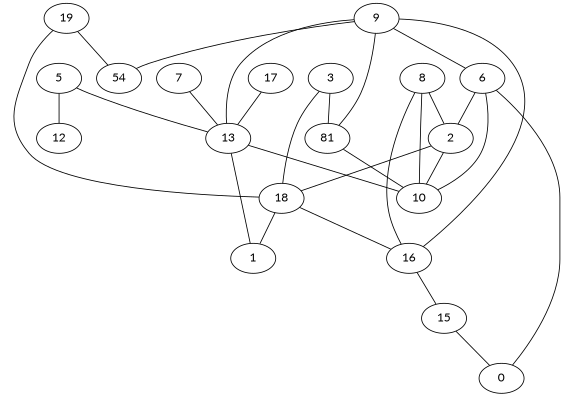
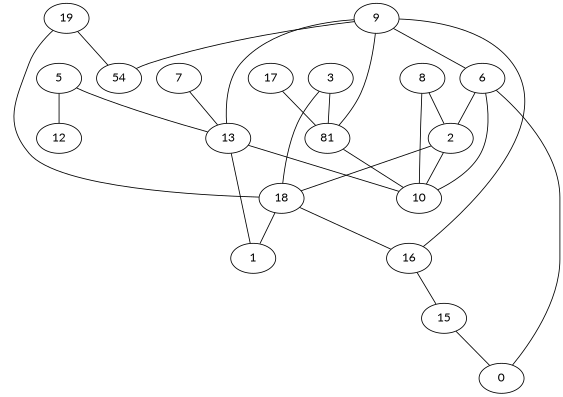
(249, 108) -> (299, 108)
(389, 167) -> none
